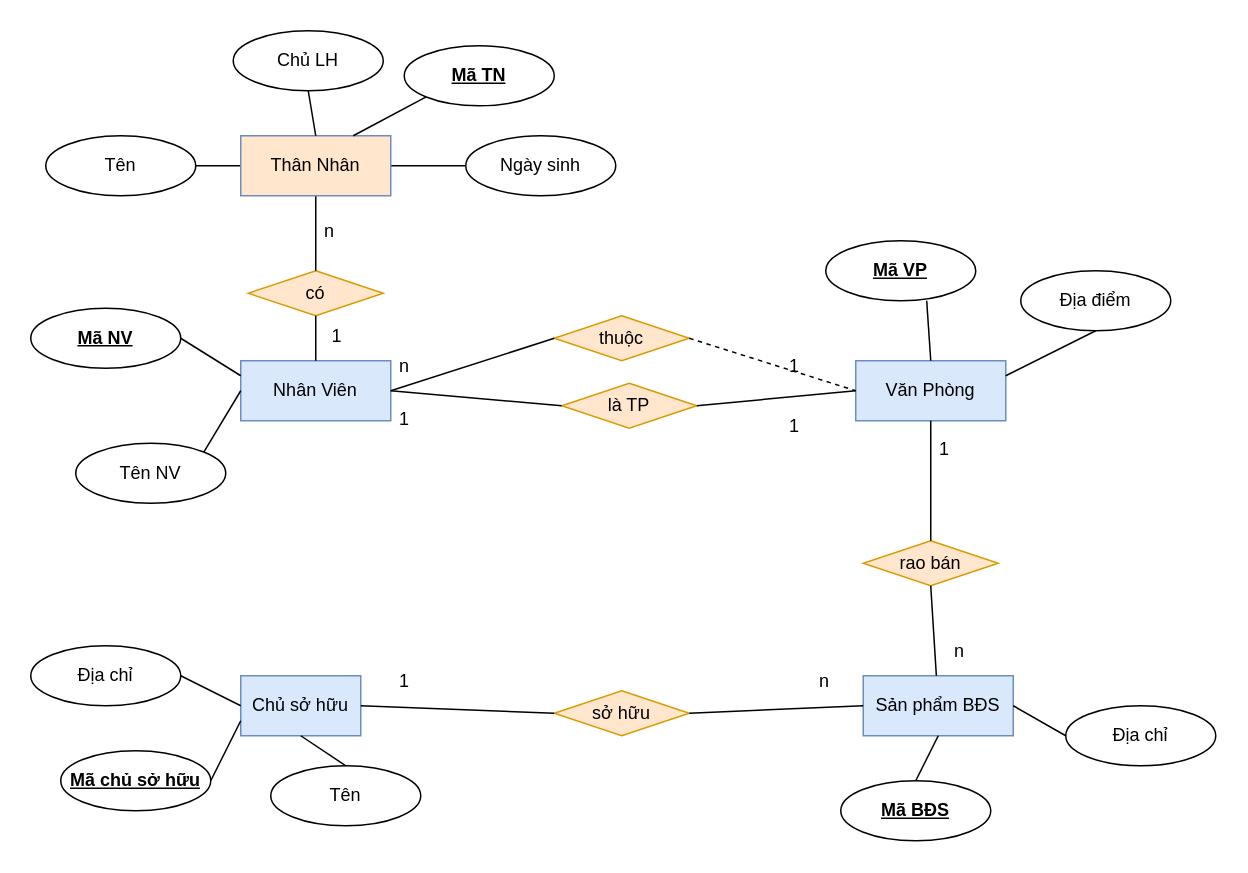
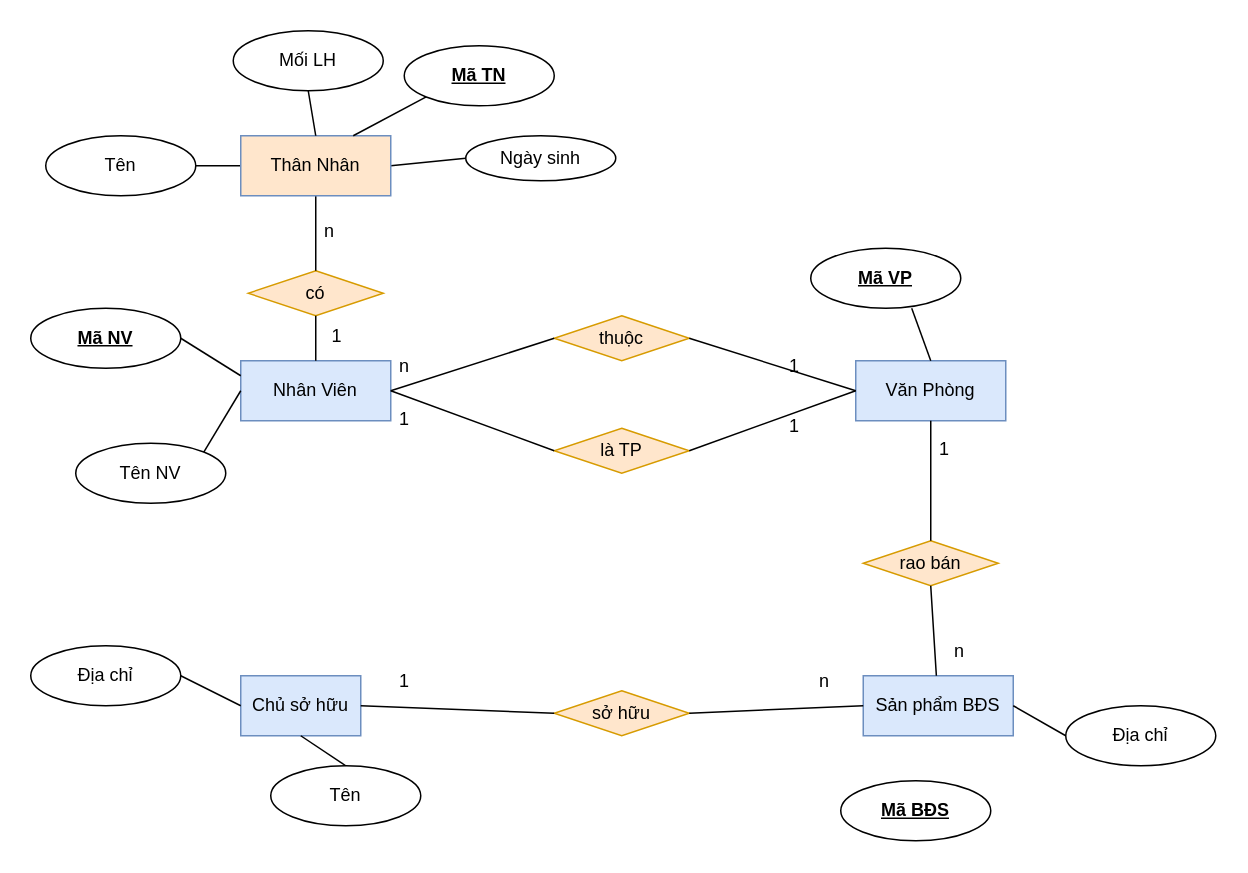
(308, 61) -> (308, 61)
(541, 166) -> (541, 158)
(901, 271) -> (886, 278)
(1096, 301) -> none
(1051, 353) -> none
(772, 364) -> (772, 364)
(629, 406) -> (622, 451)
(226, 751) -> none
(927, 758) -> none
(136, 781) -> none
